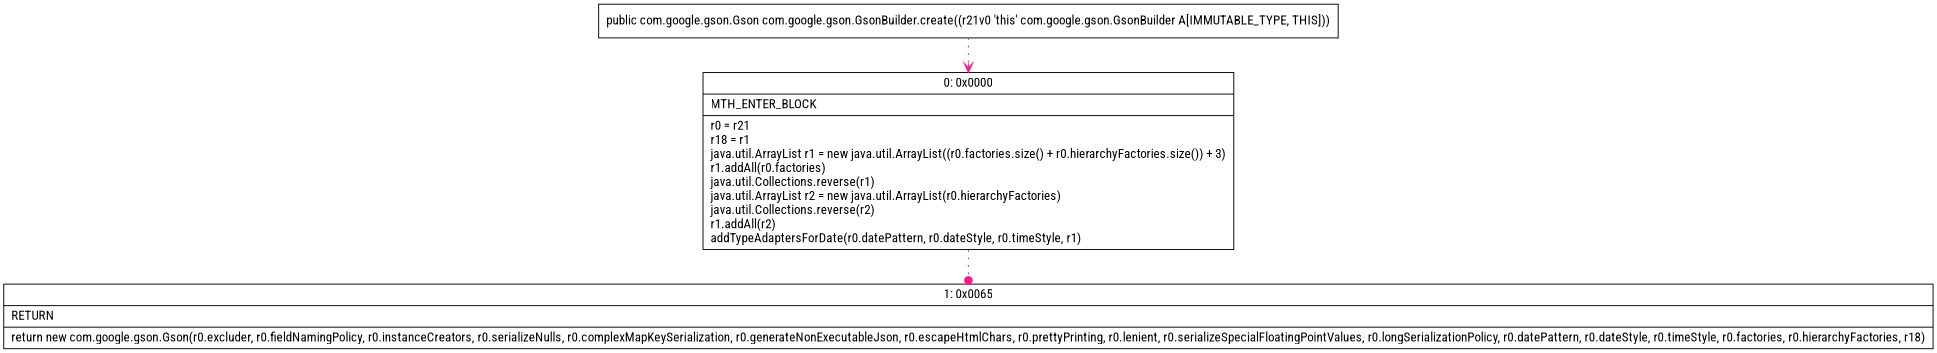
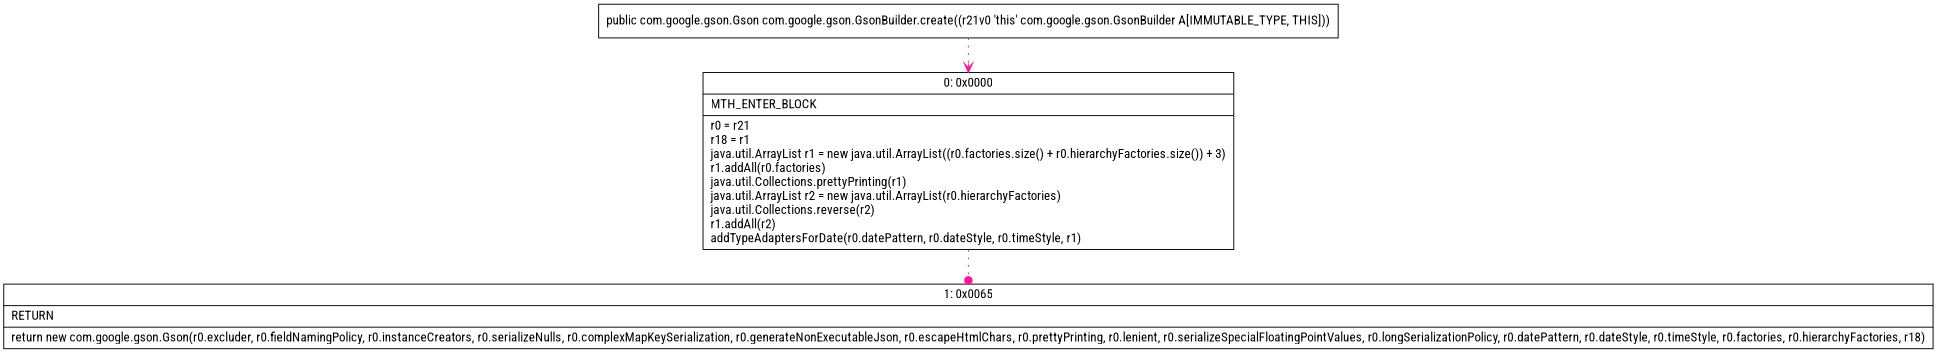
(793, 182) -> (809, 182)
